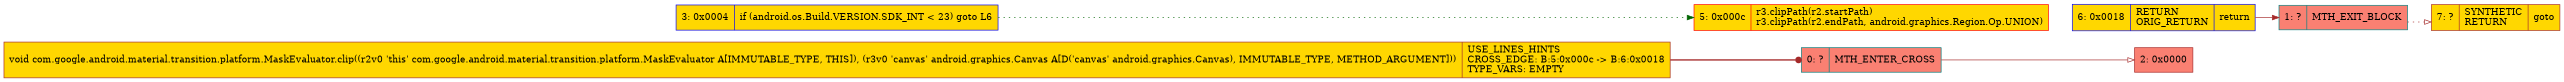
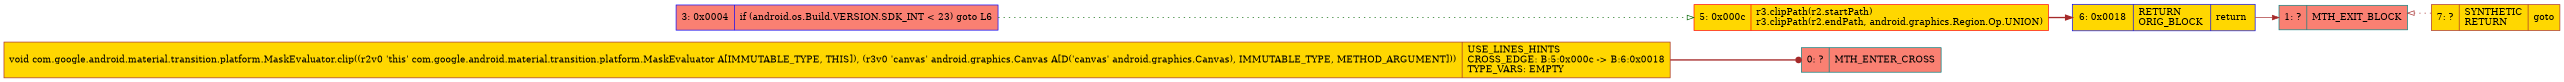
(837, 18) -> (837, 18)
(1343, 18) -> (1343, 18)
none -> (2057, 18)
(2172, 22) -> (2171, 22)
(2416, 22) -> (2423, 13)
(2164, 60) -> none
